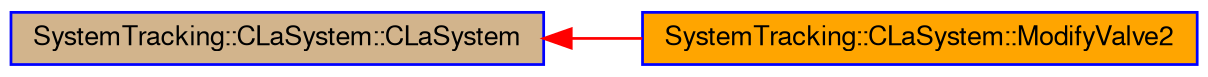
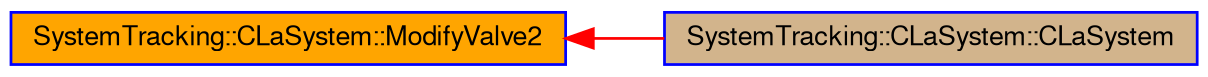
(607, 38) -> (629, 38)
